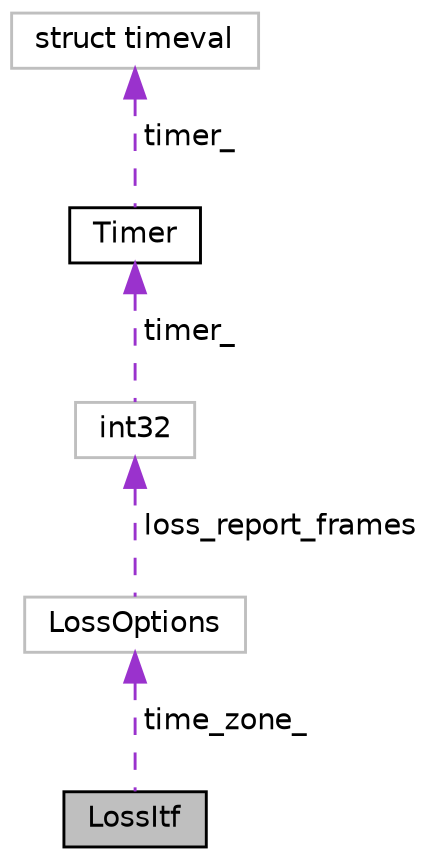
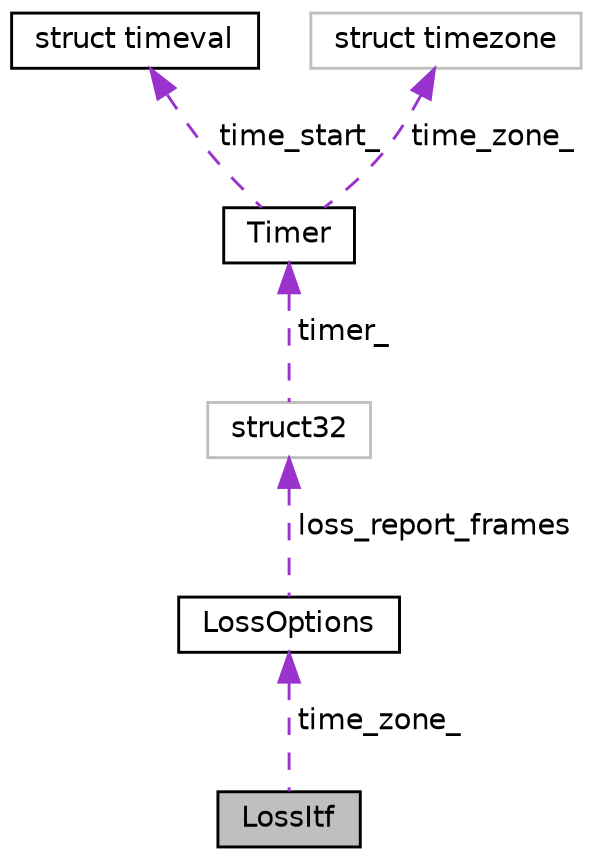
(135, 41) -> (135, 41)
none -> (446, 41)
(186, 138) -> (296, 138)
(135, 430) -> (289, 430)
(135, 625) -> (289, 625)
